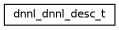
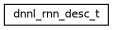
(60, 15) -> (56, 15)
